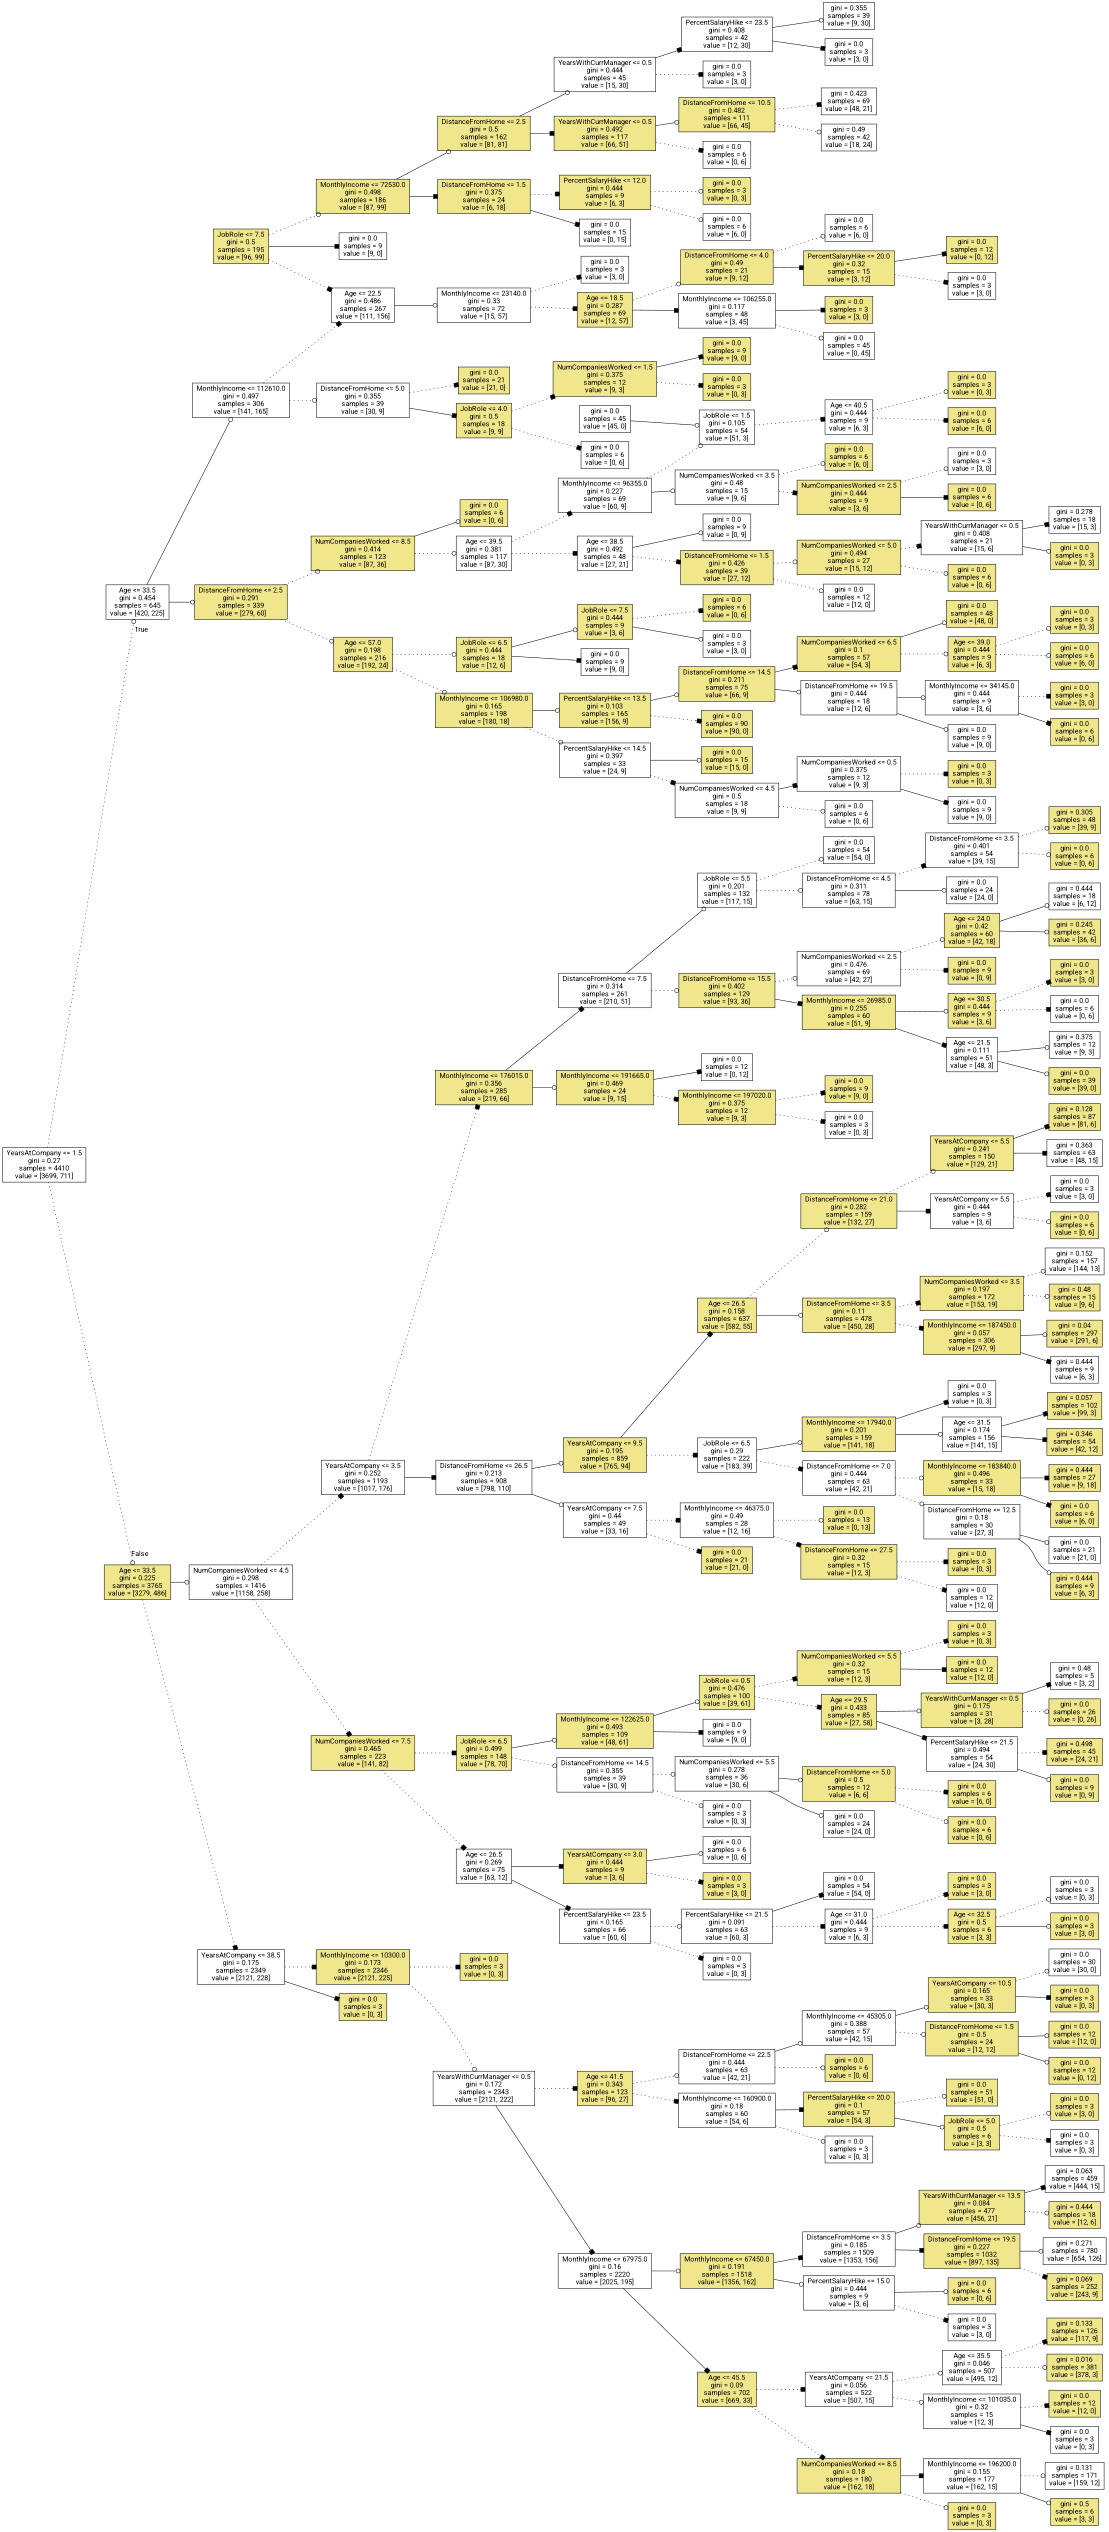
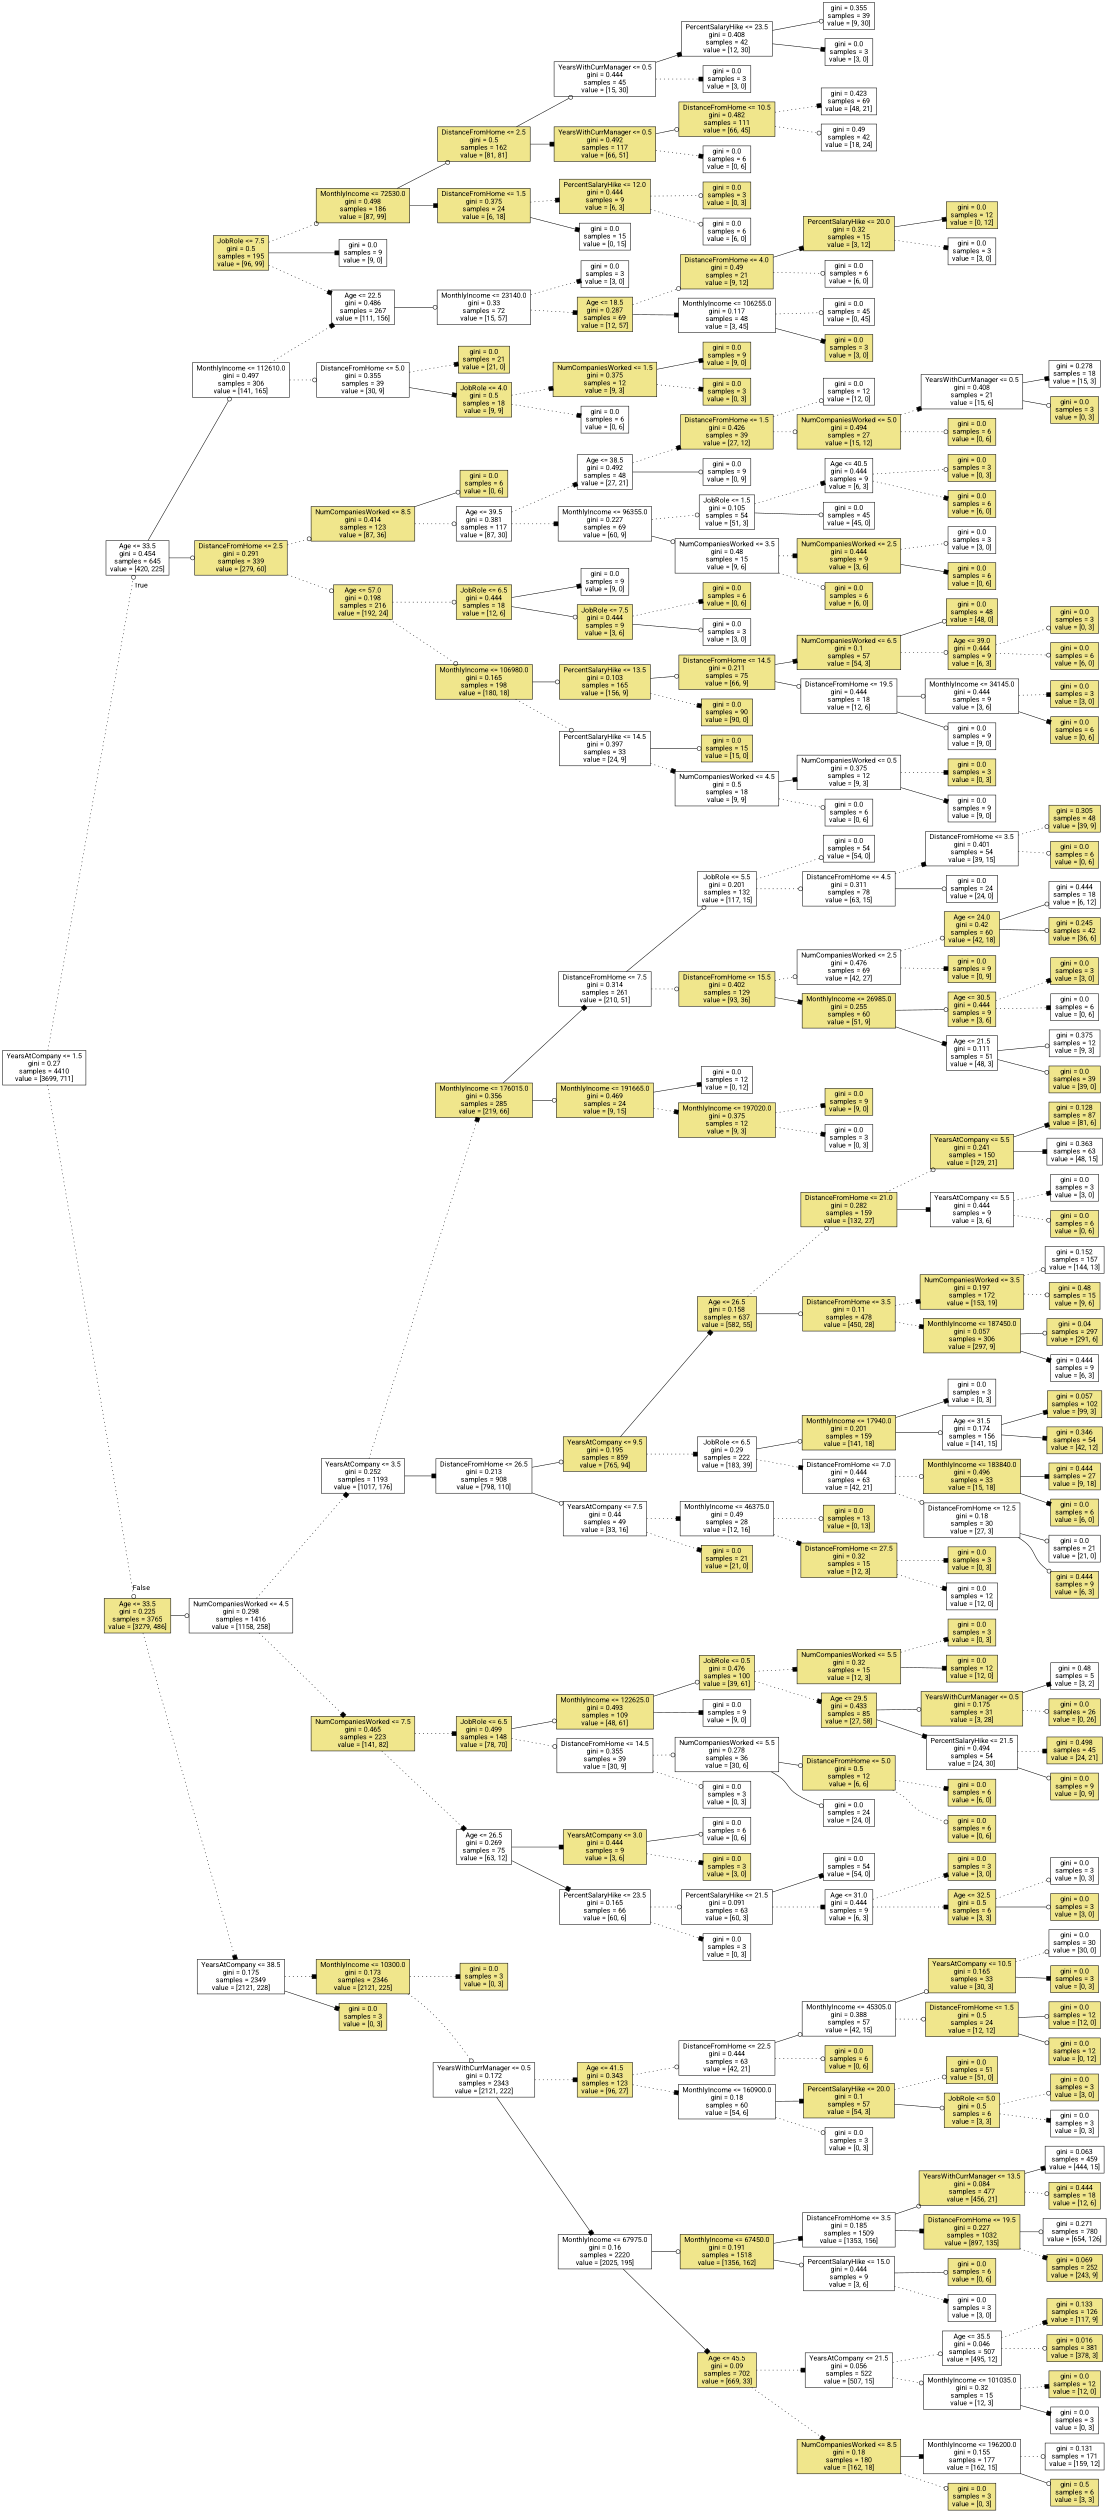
(663, 423) -> (787, 514)
